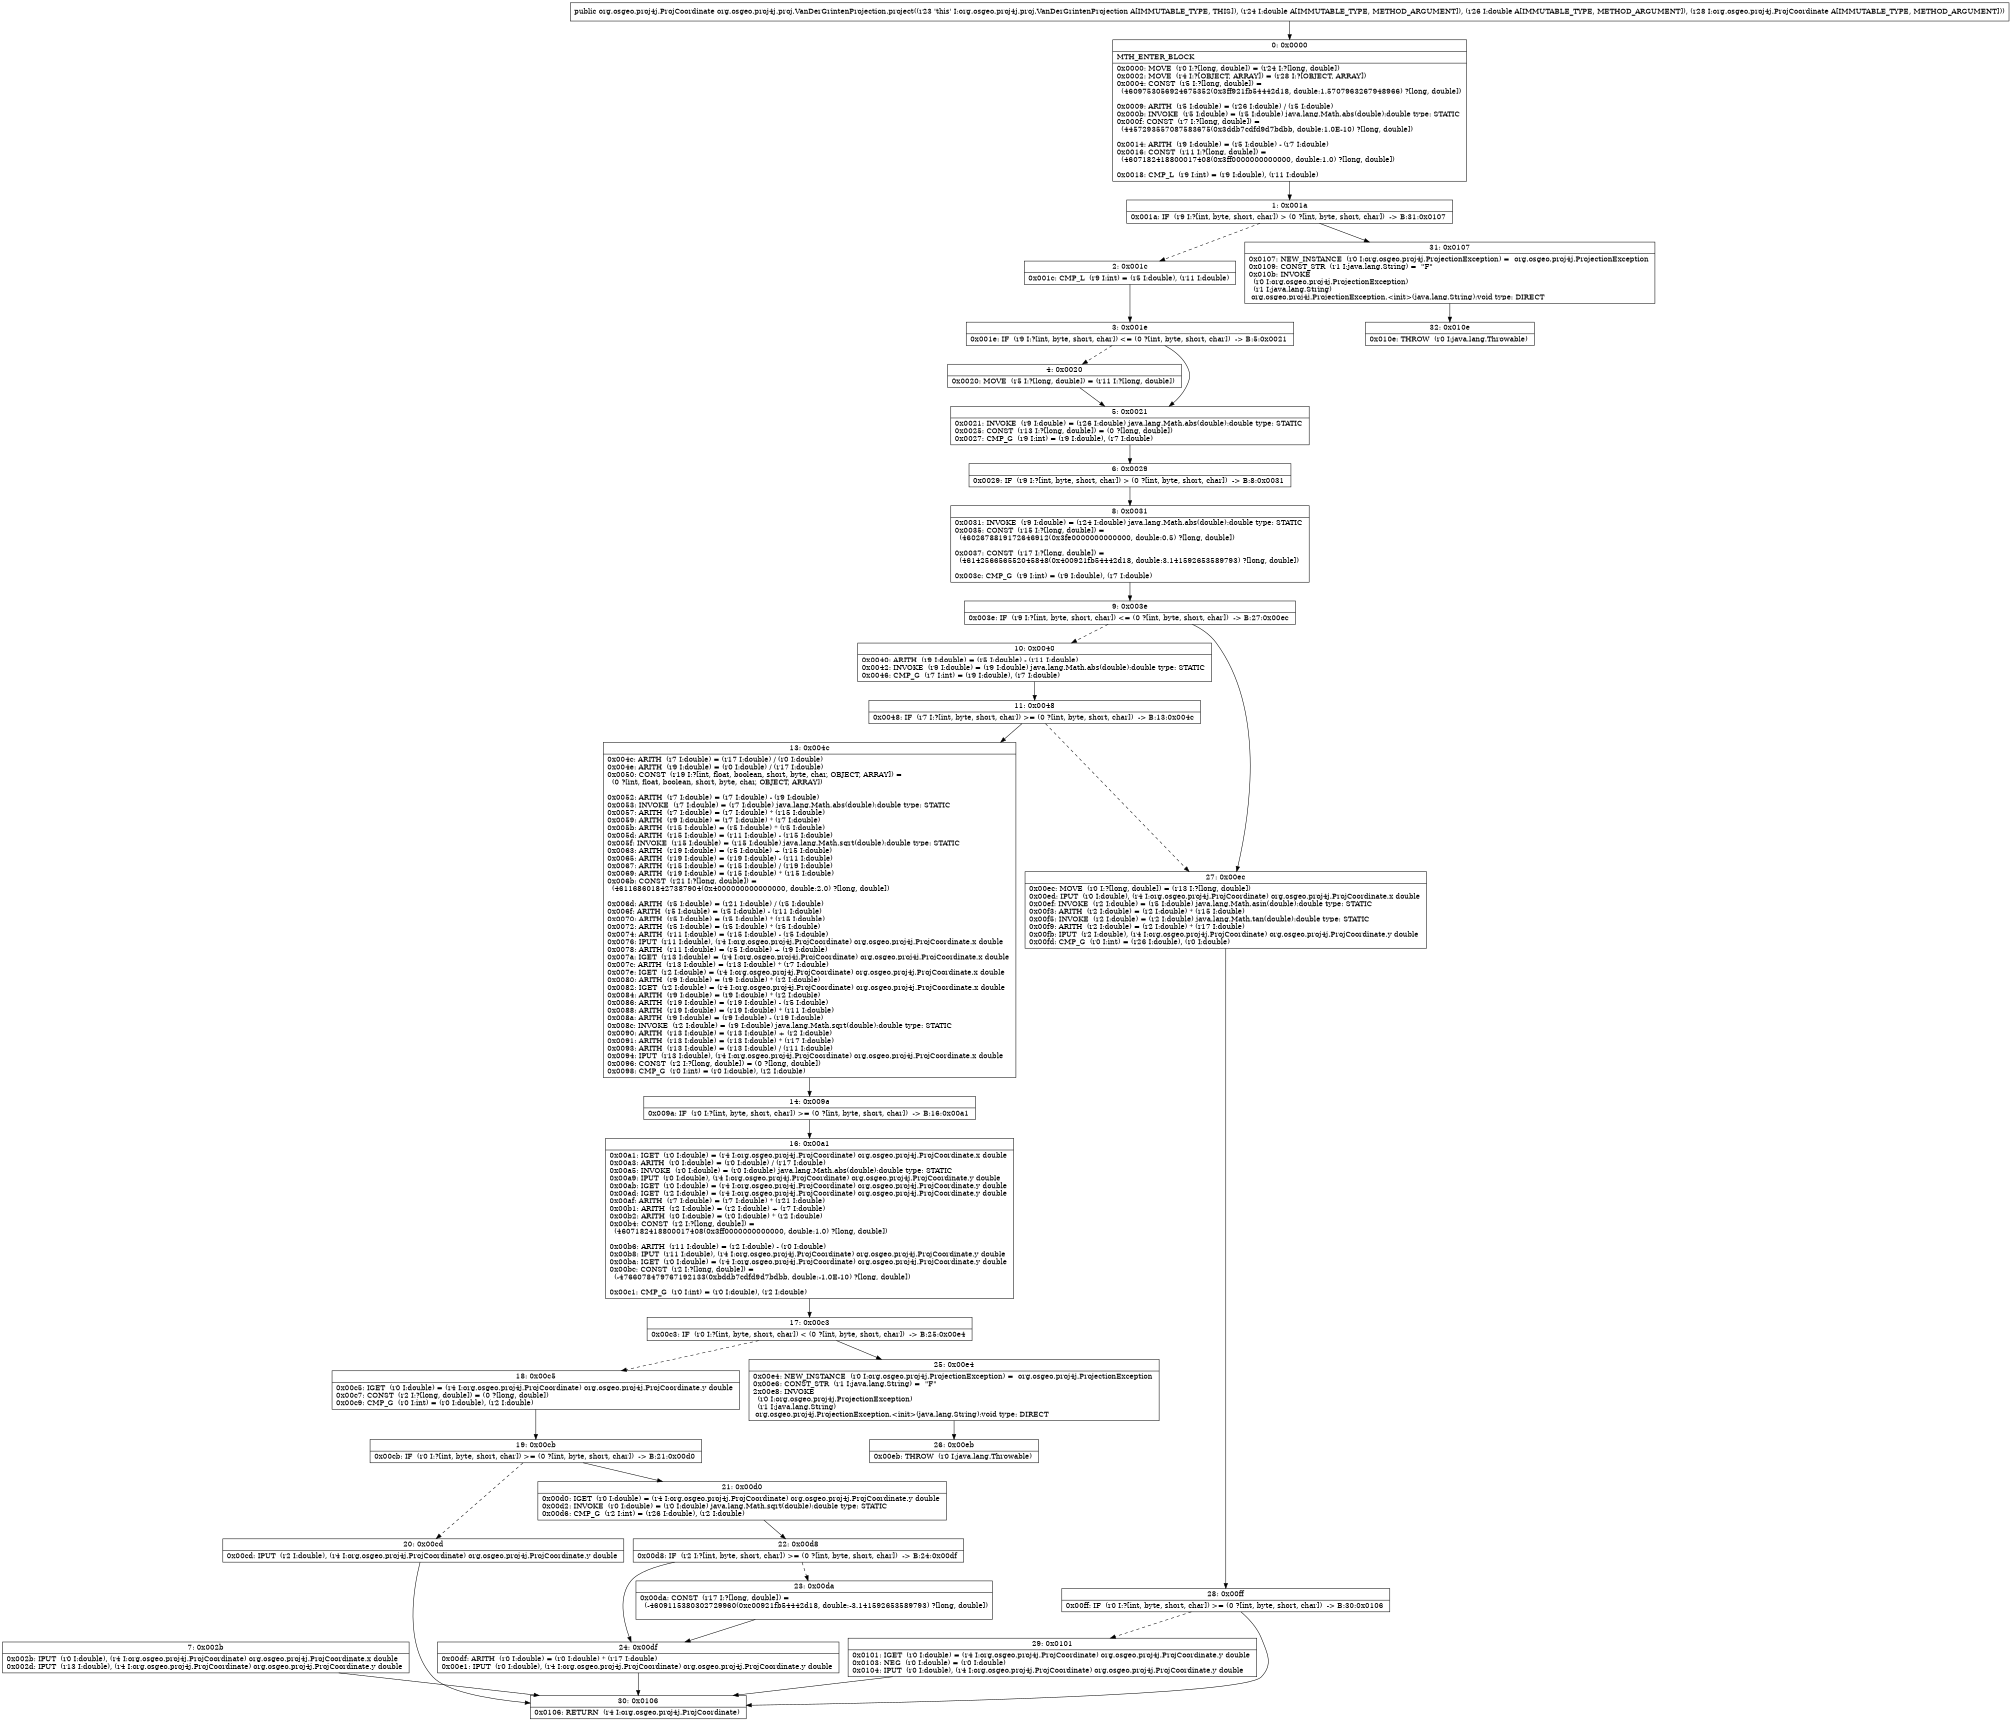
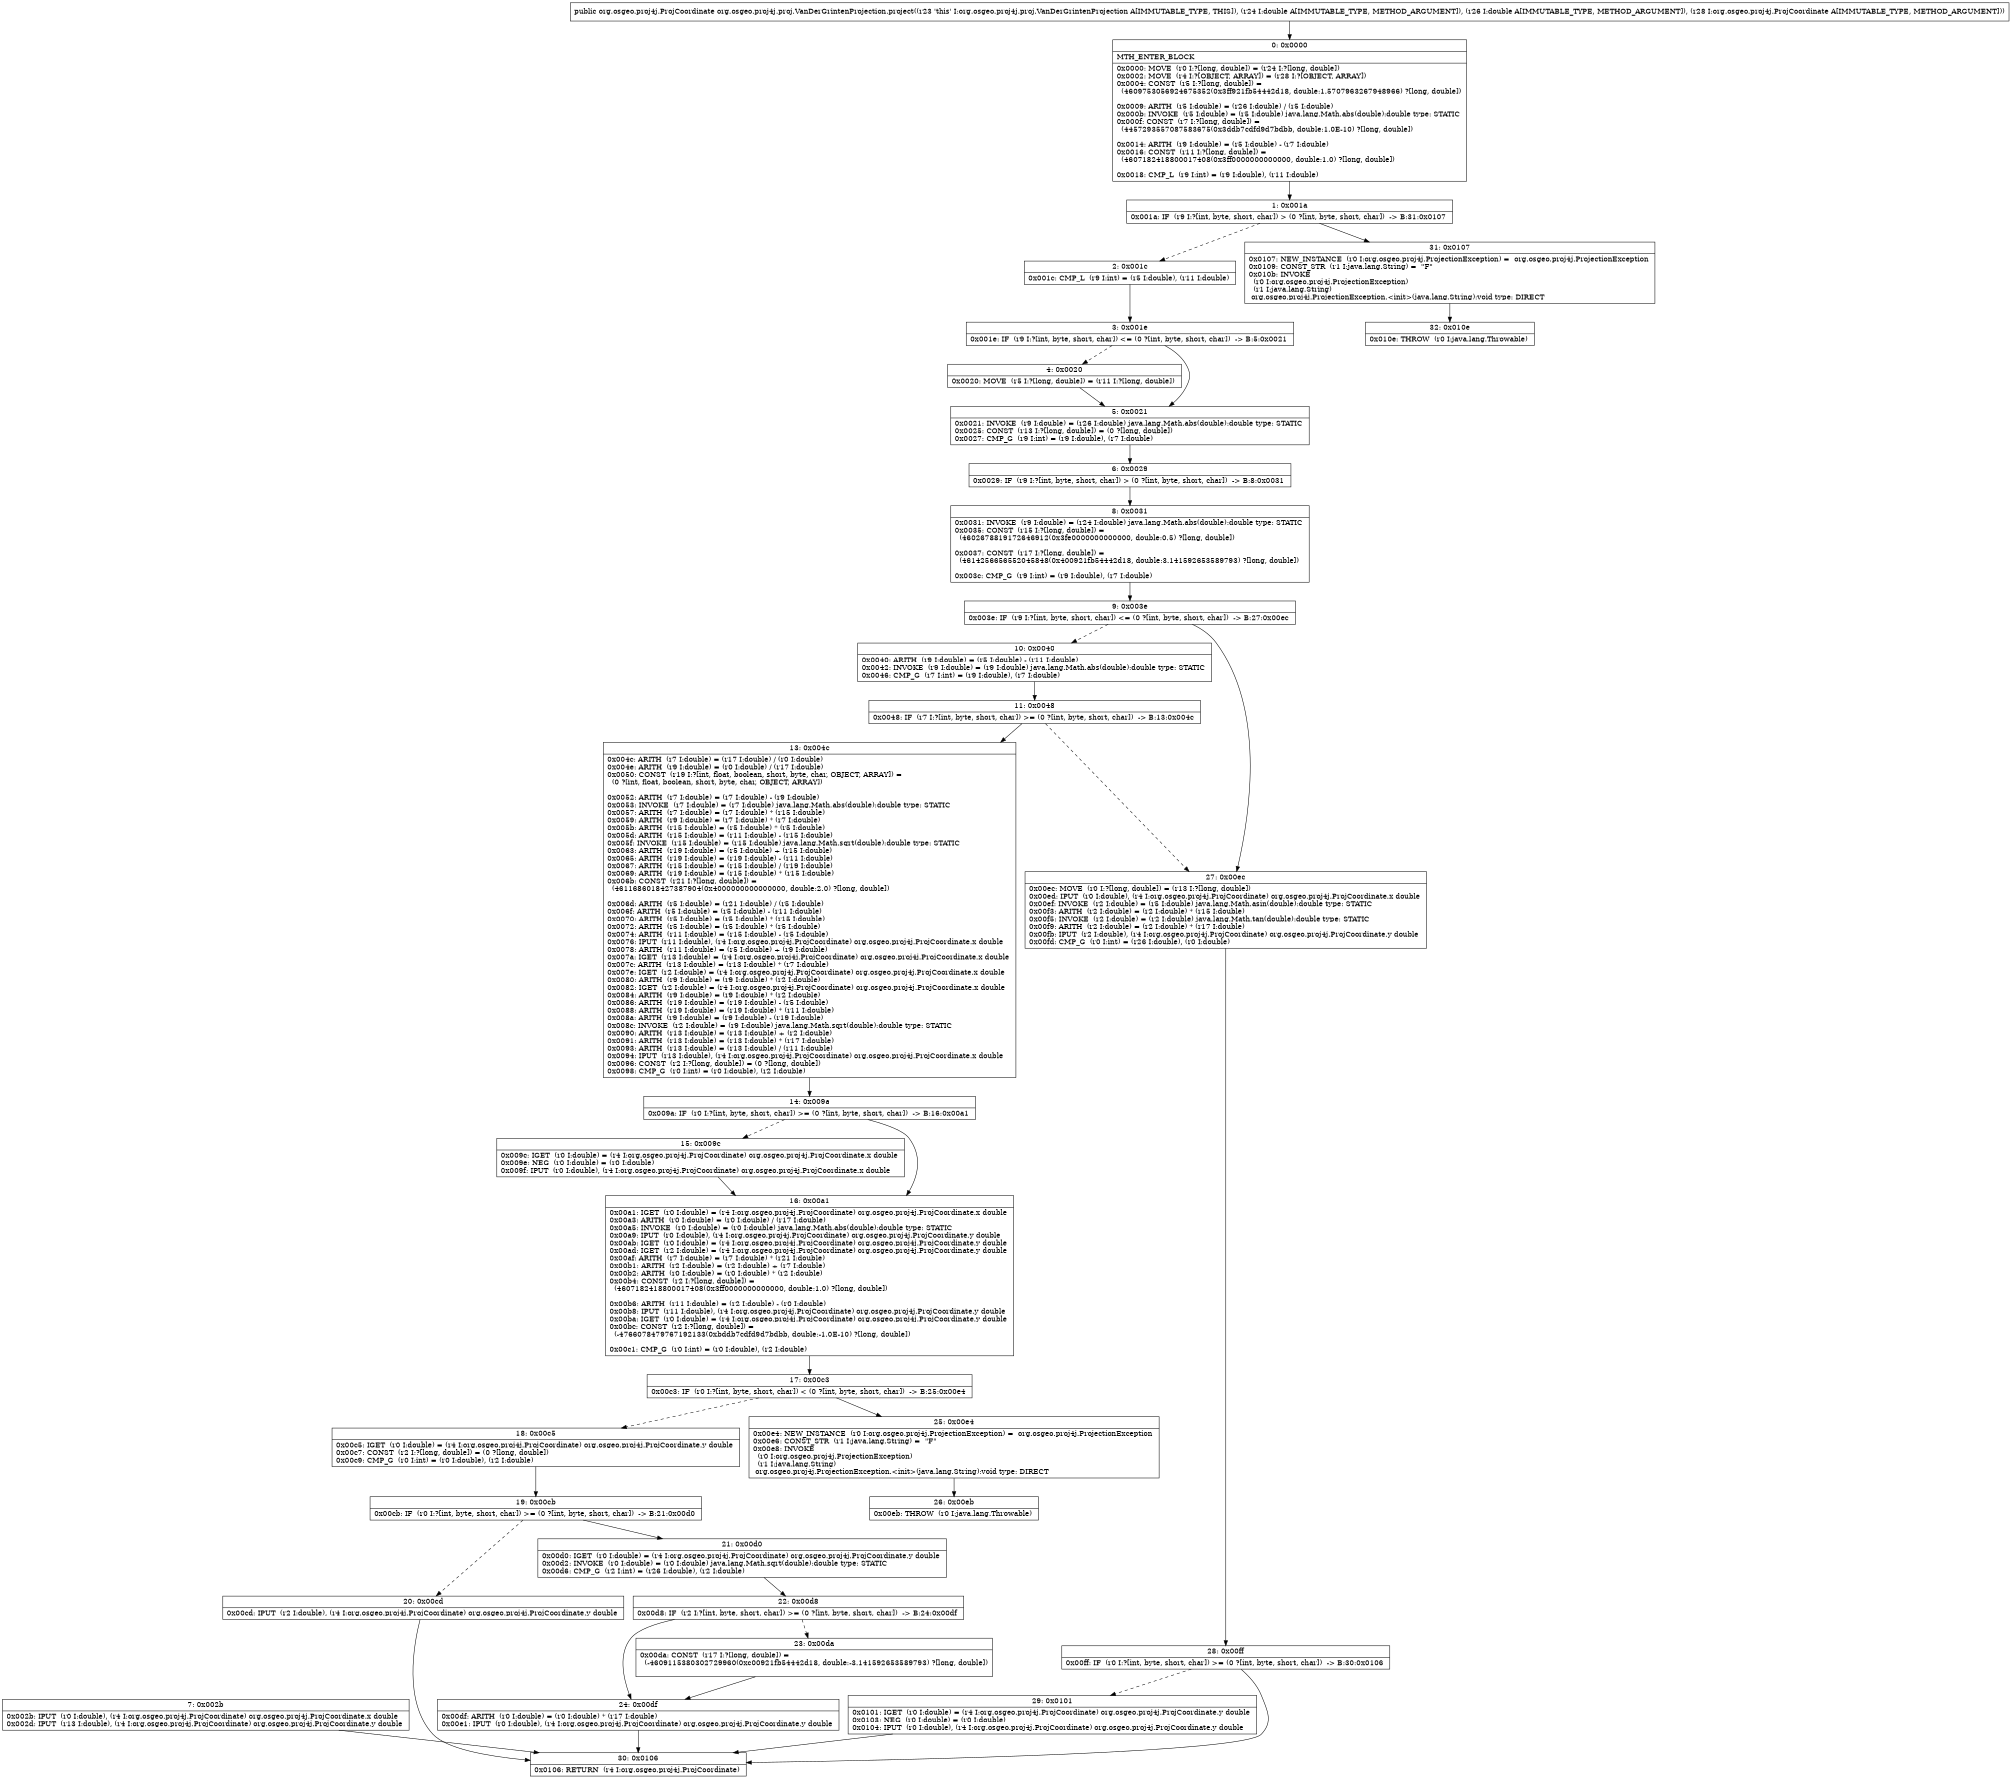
none -> (701, 1158)
(786, 1392) -> (786, 1449)
